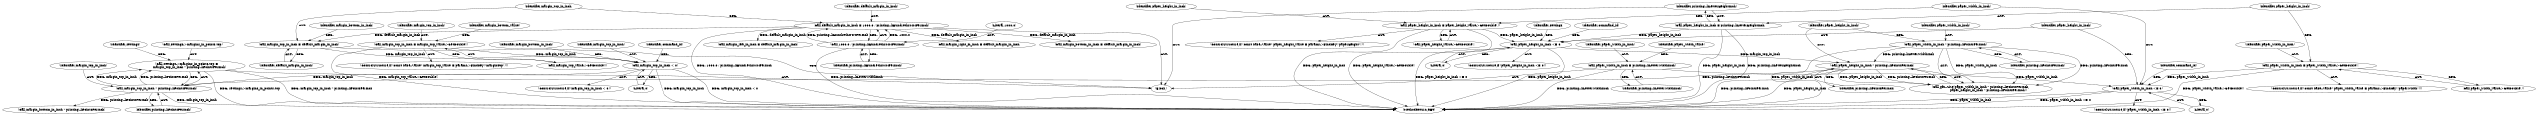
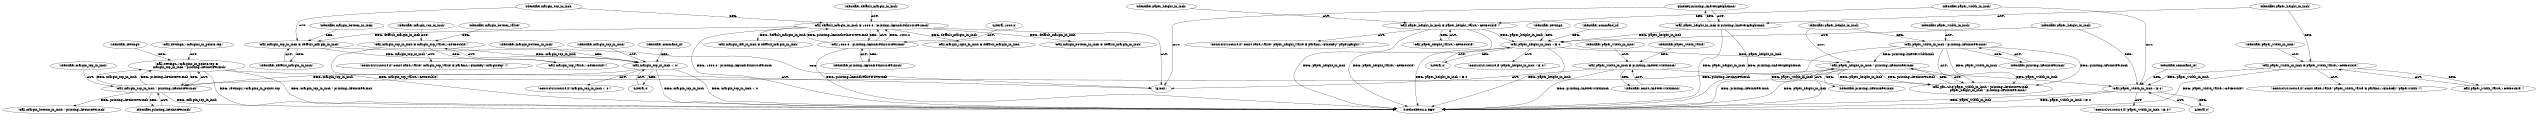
(1706, 7) -> (1706, 7)
(1760, 54) -> (1760, 54)
(857, 77) -> (857, 77)
(1652, 89) -> (1652, 89)
